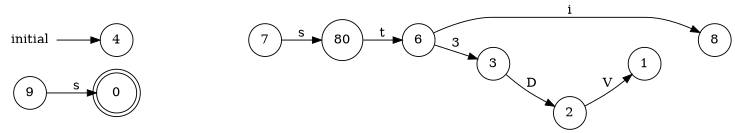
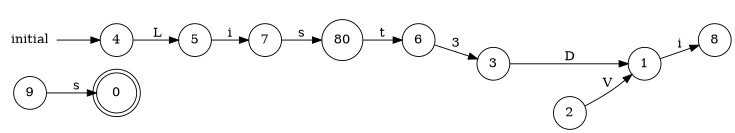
(562, 17) -> (675, 53)
none -> (195, 40)
(525, 89) -> (564, 64)
